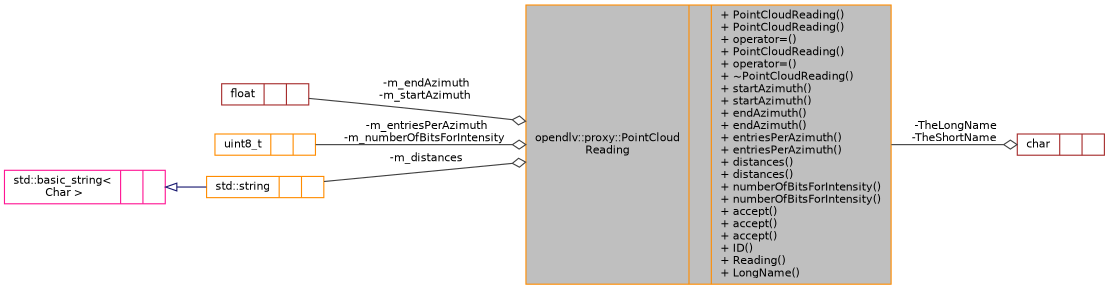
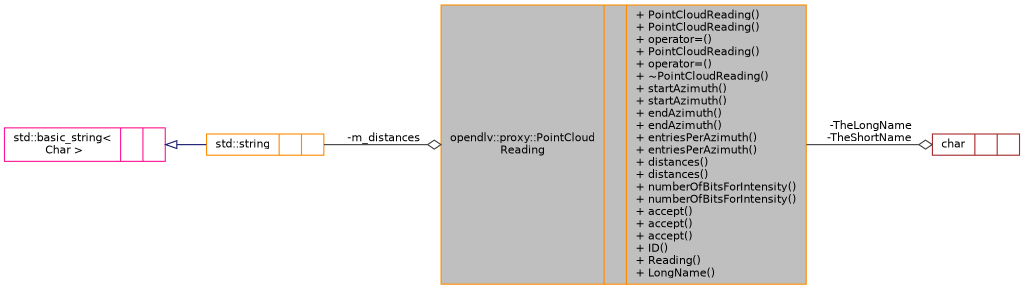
(265, 94) -> none
(265, 145) -> none
